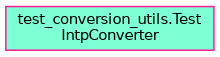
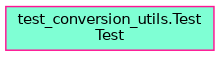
(110, 28) -> (110, 28)
